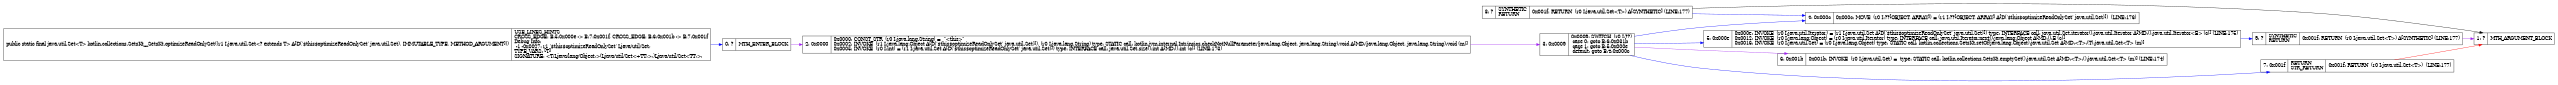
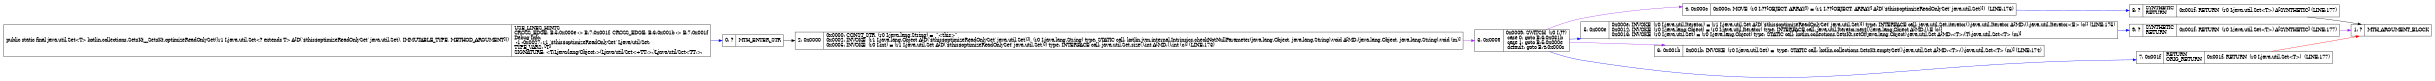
(1747, 15) -> (2071, 10)
(1718, 26) -> (1612, 13)
(763, 44) -> (760, 40)
(795, 45) -> (788, 41)
(2307, 68) -> (2184, 60)
